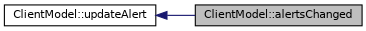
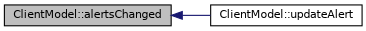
(181, 15) -> (196, 15)
